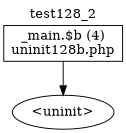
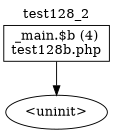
(63, 43) -> (57, 43)
